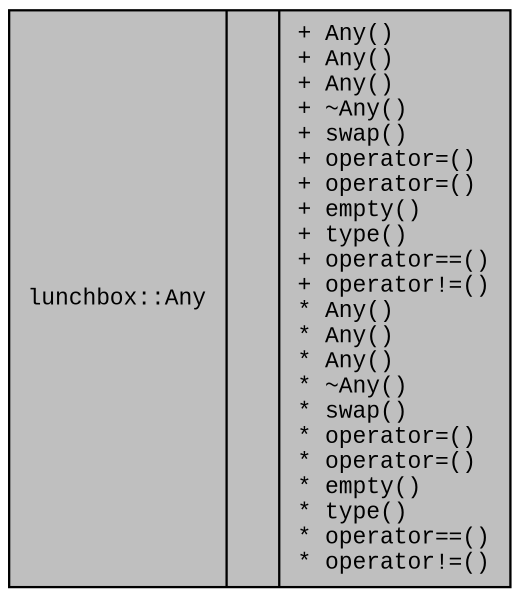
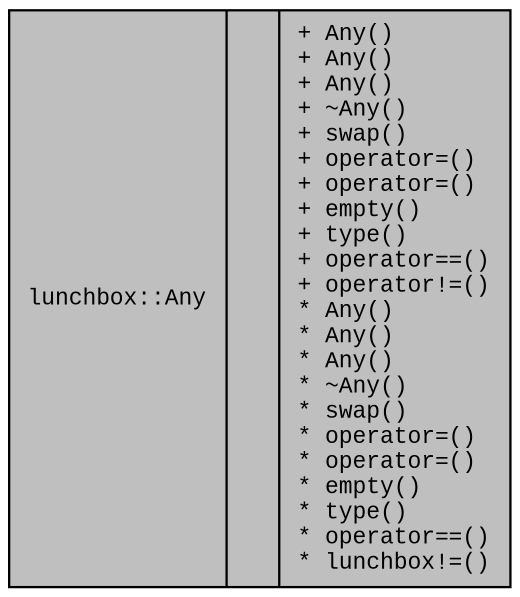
(395, 562) -> (395, 562)
